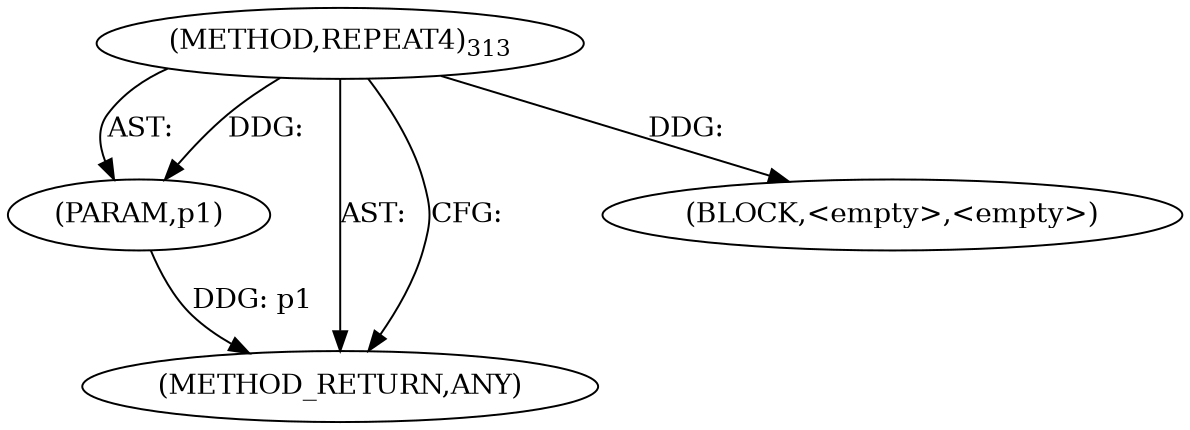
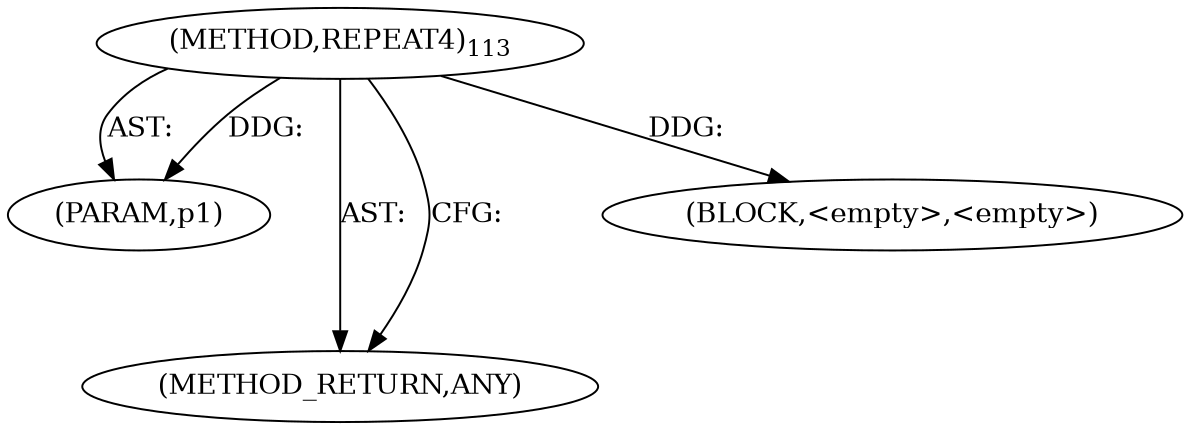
(489, 40) -> (489, 40)
(182, 305) -> none
